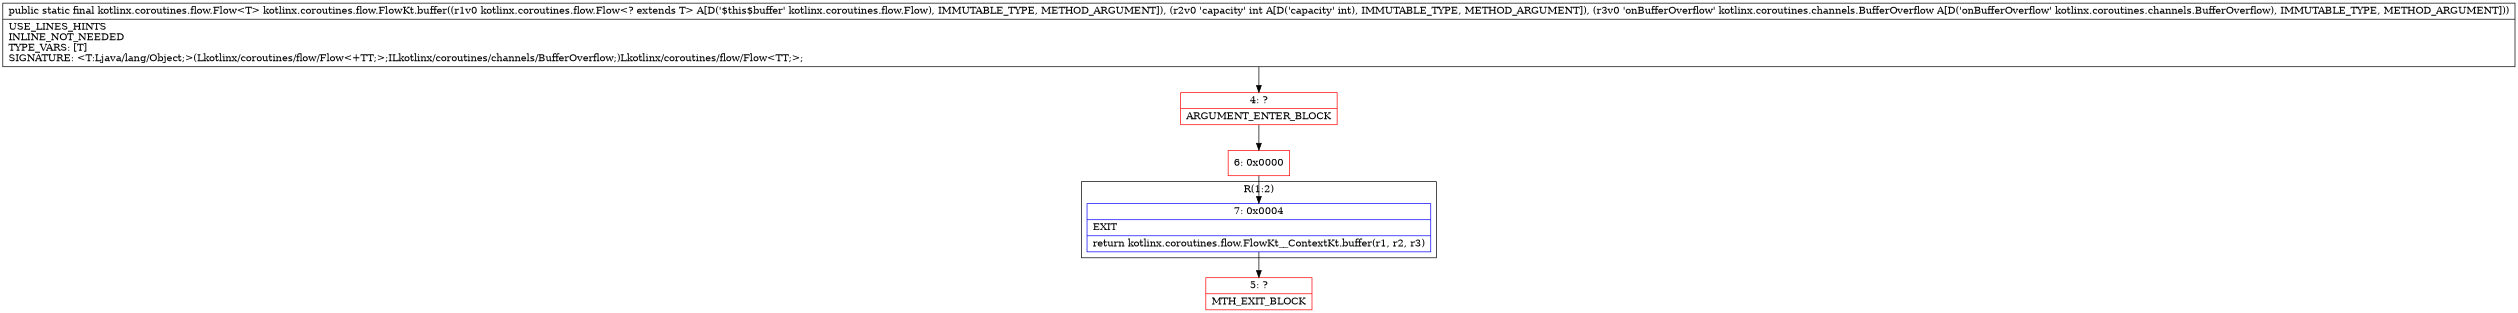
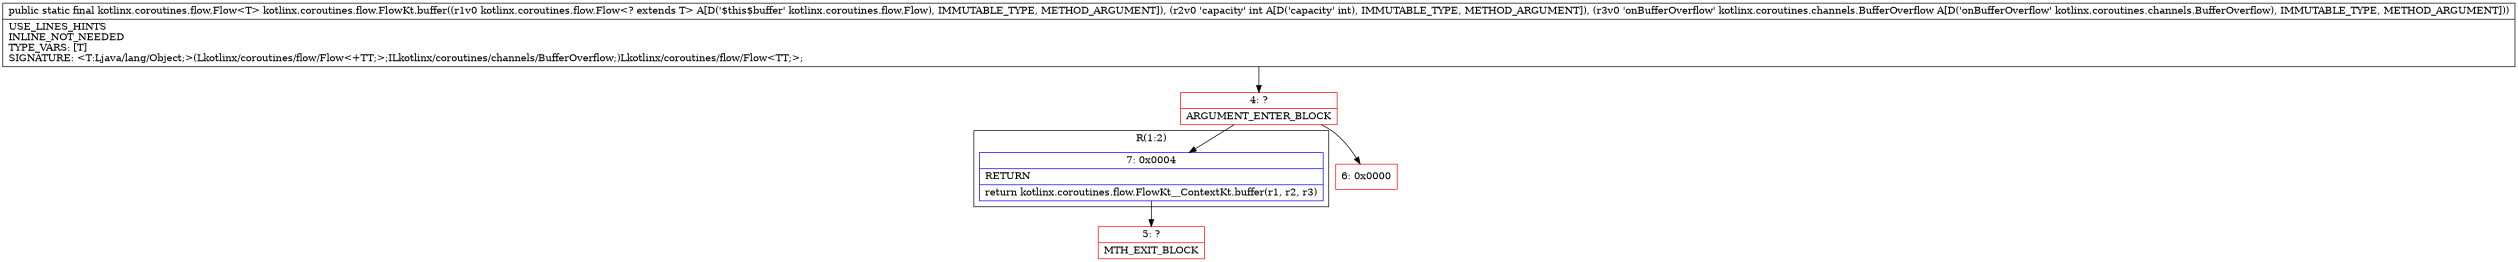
(1259, 186) -> (1215, 137)
(1105, 227) -> (1008, 176)
